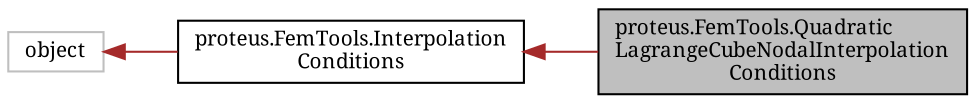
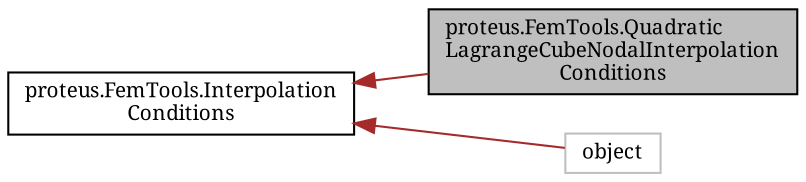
(151, 52) -> (470, 137)
